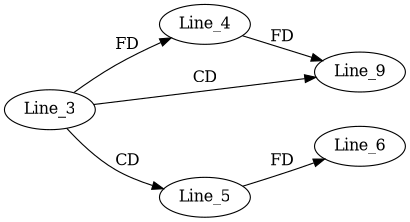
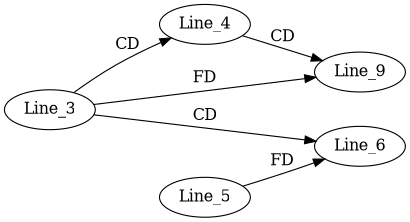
(282, 37) -> (282, 37)
(127, 45) -> (127, 45)
(205, 78) -> (205, 78)
(105, 163) -> (199, 127)
